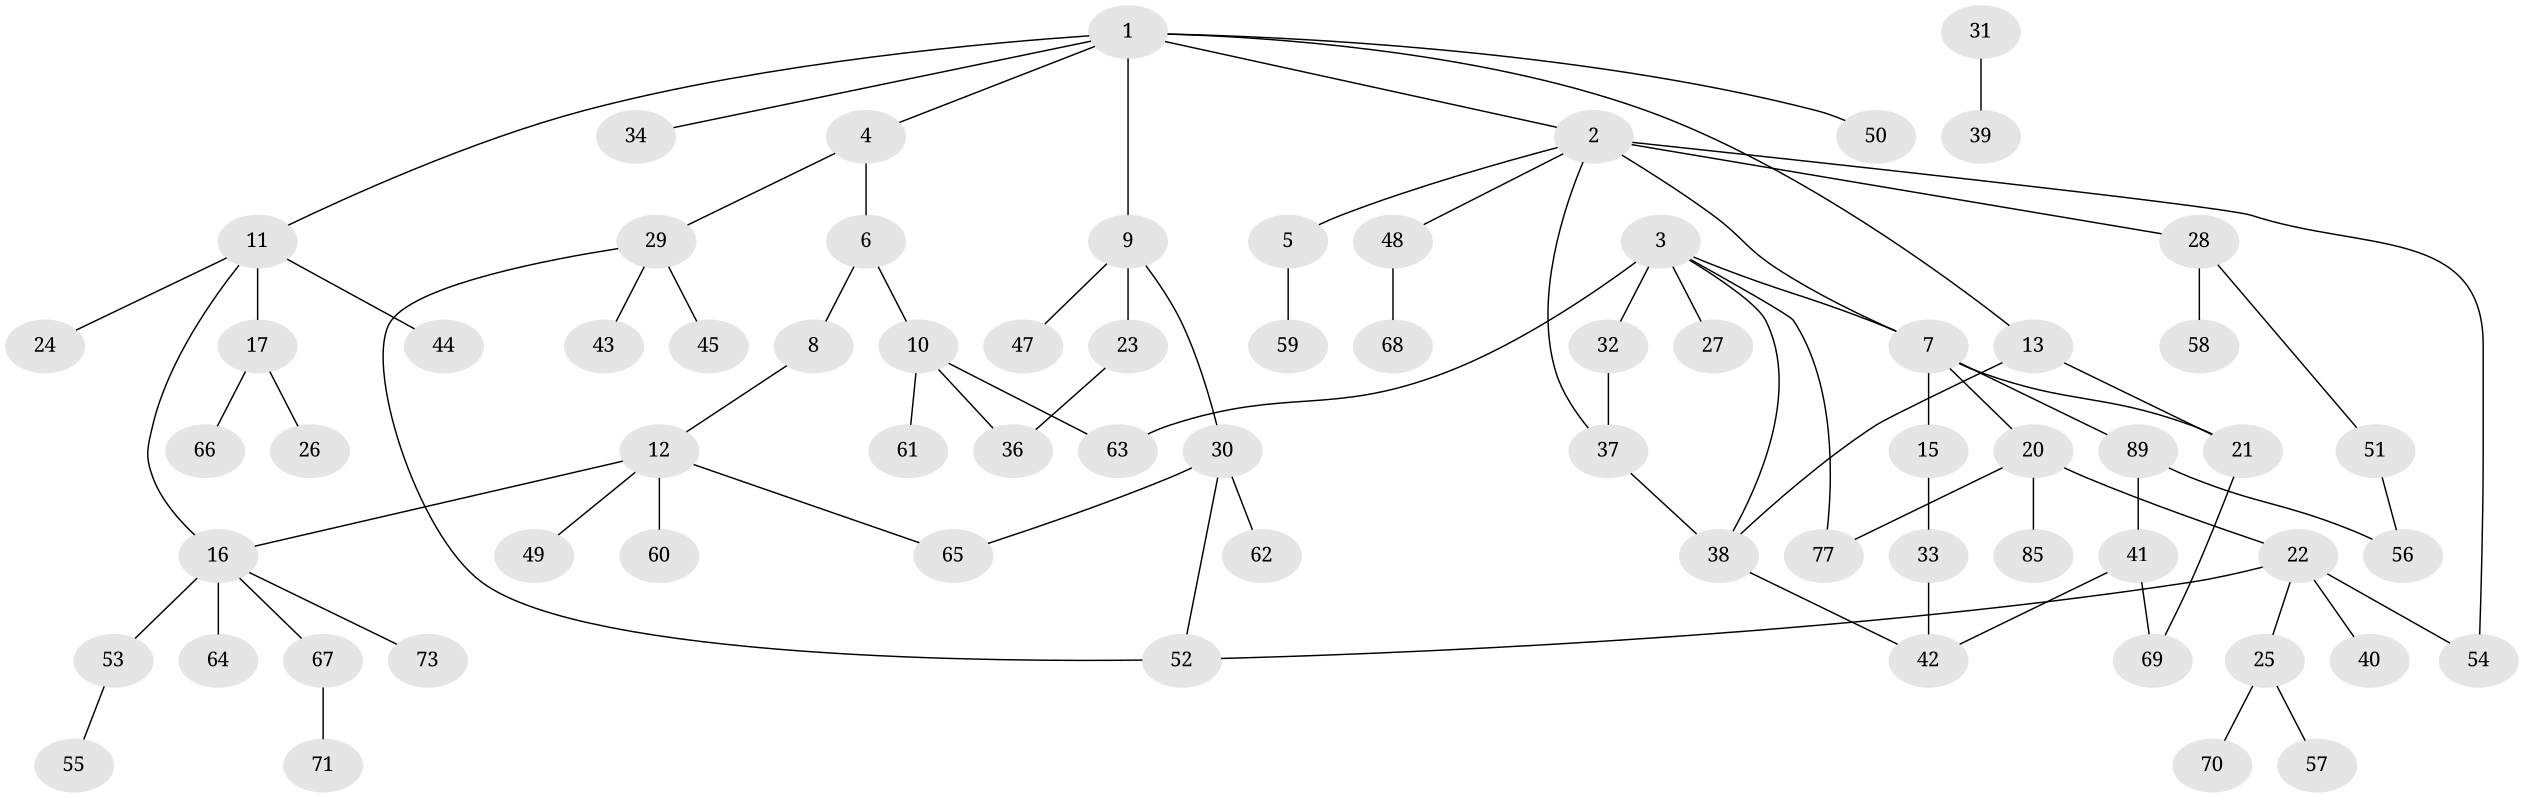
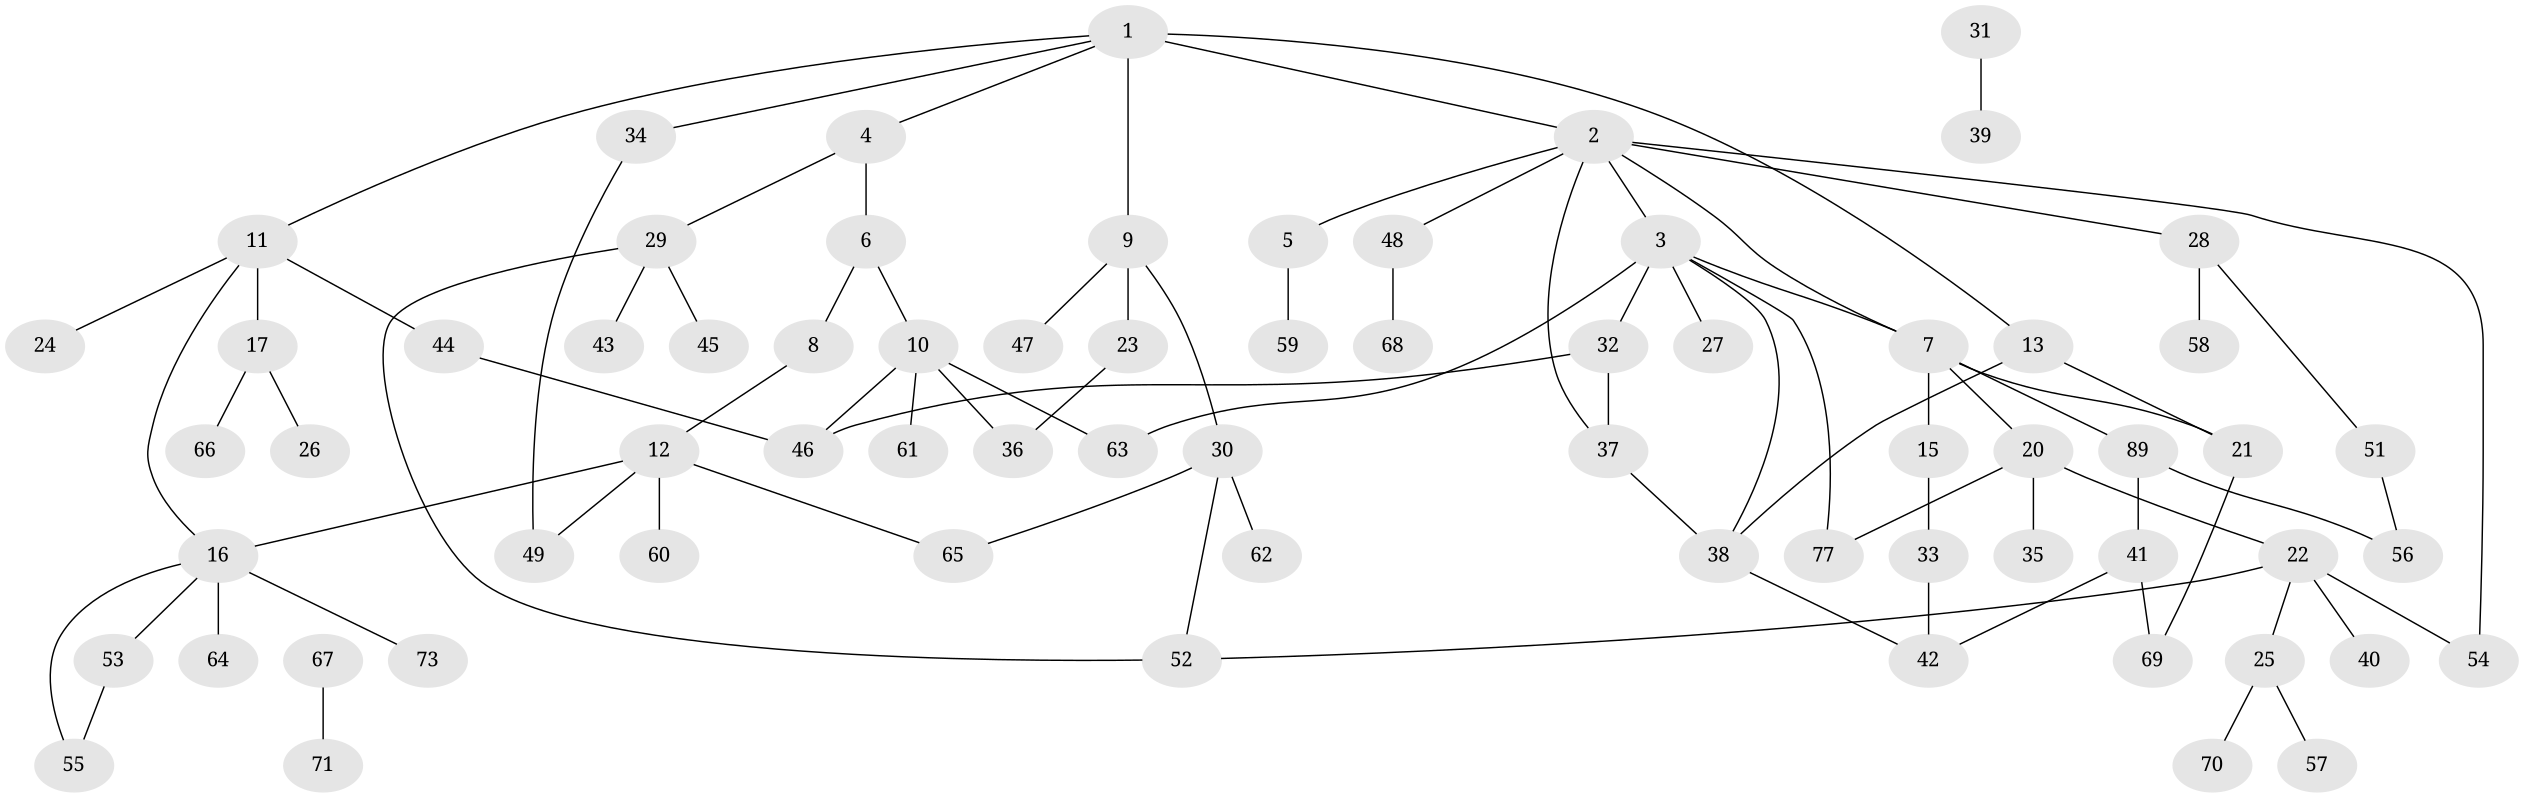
(1876, 137) -> none
none -> (1627, 189)
none -> (548, 338)
none -> (803, 451)
(2033, 556) -> (2033, 556)
(271, 608) -> (71, 621)
